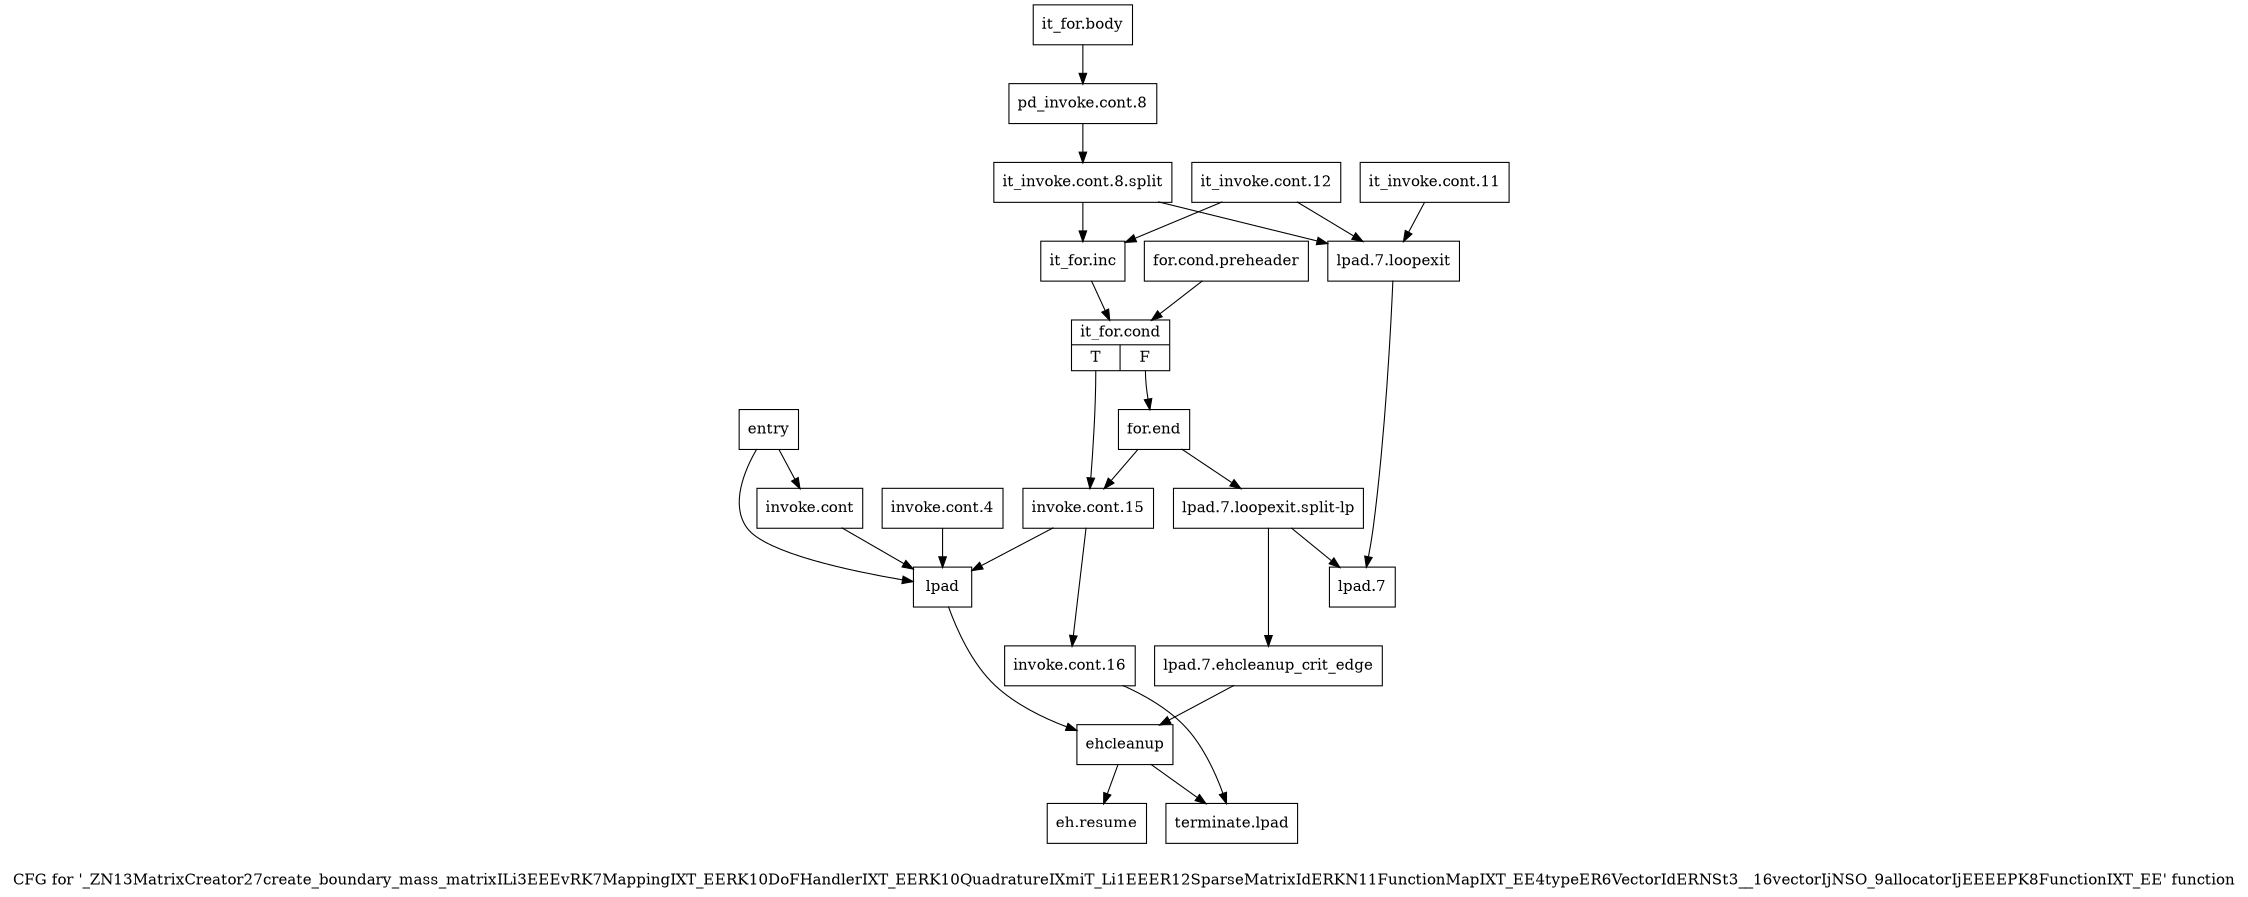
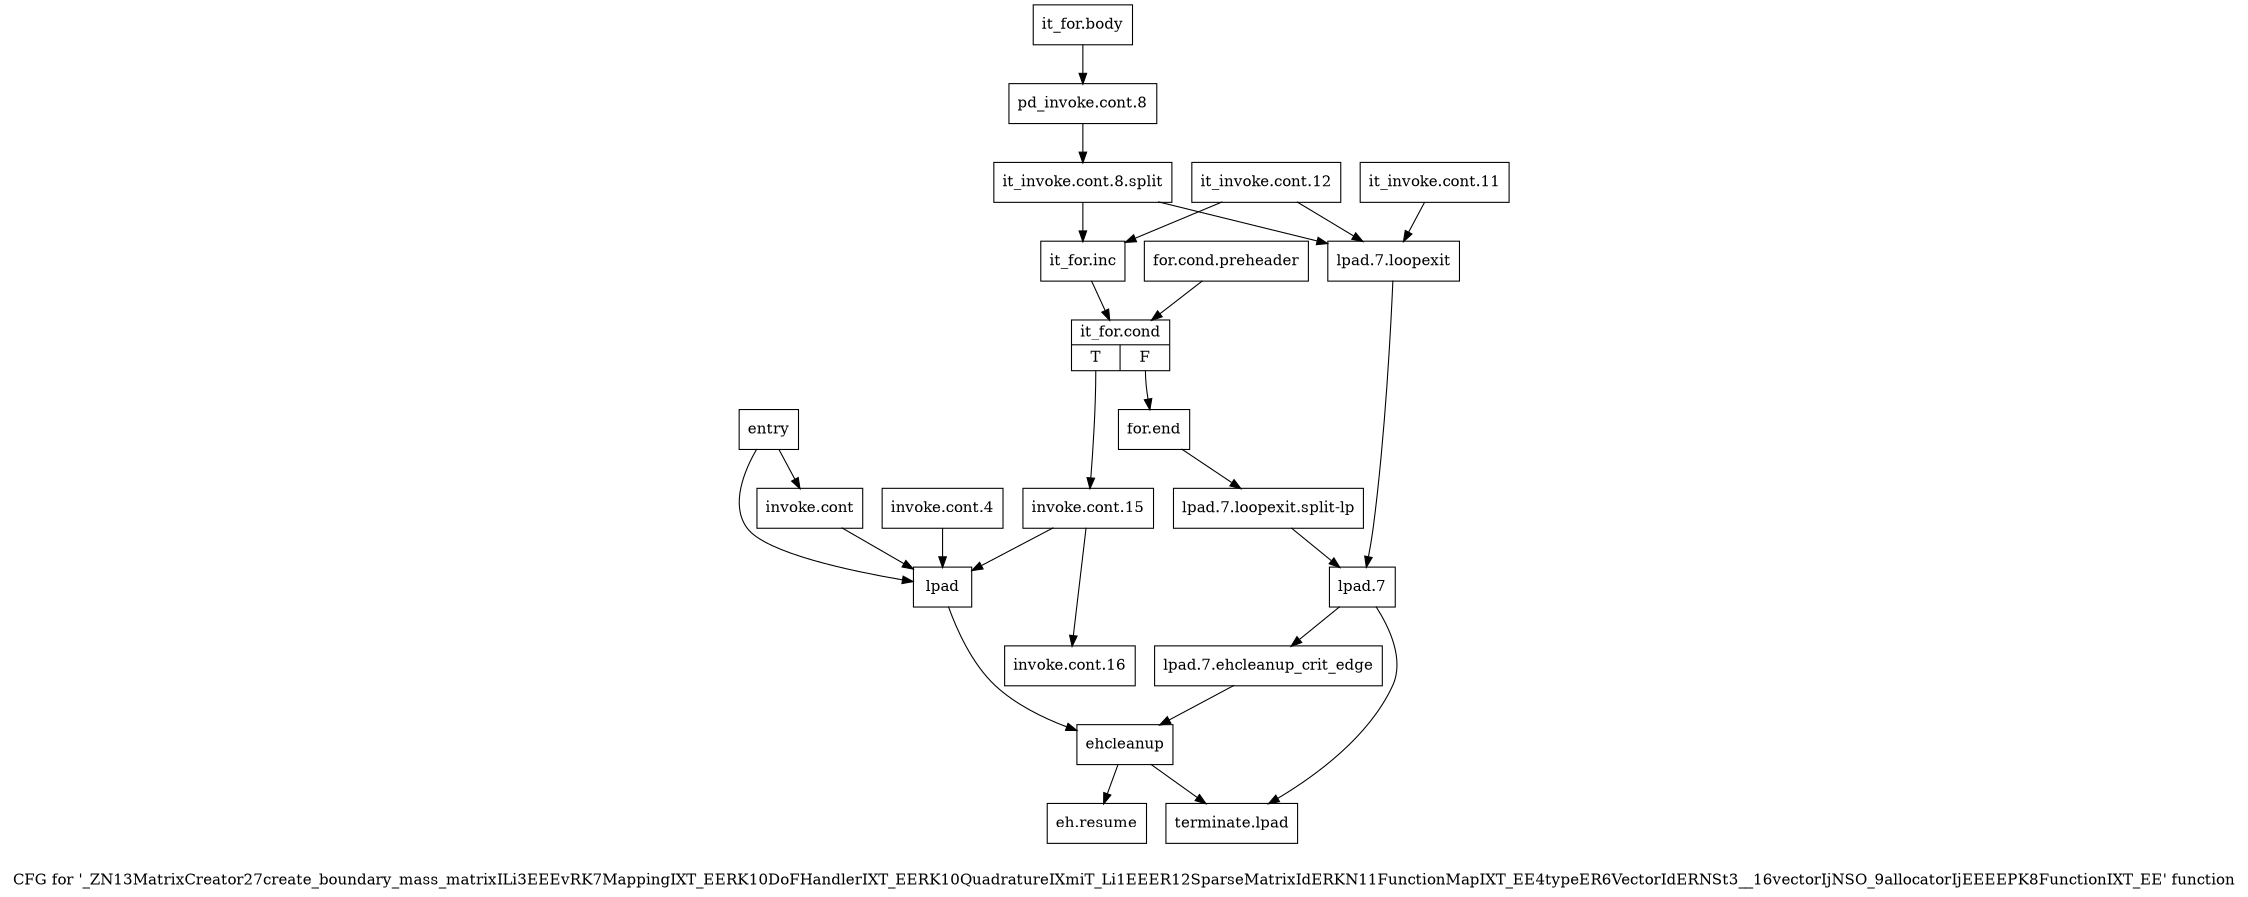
(1125, 465) -> none
(1268, 581) -> (1320, 623)
(1186, 727) -> (1372, 719)
